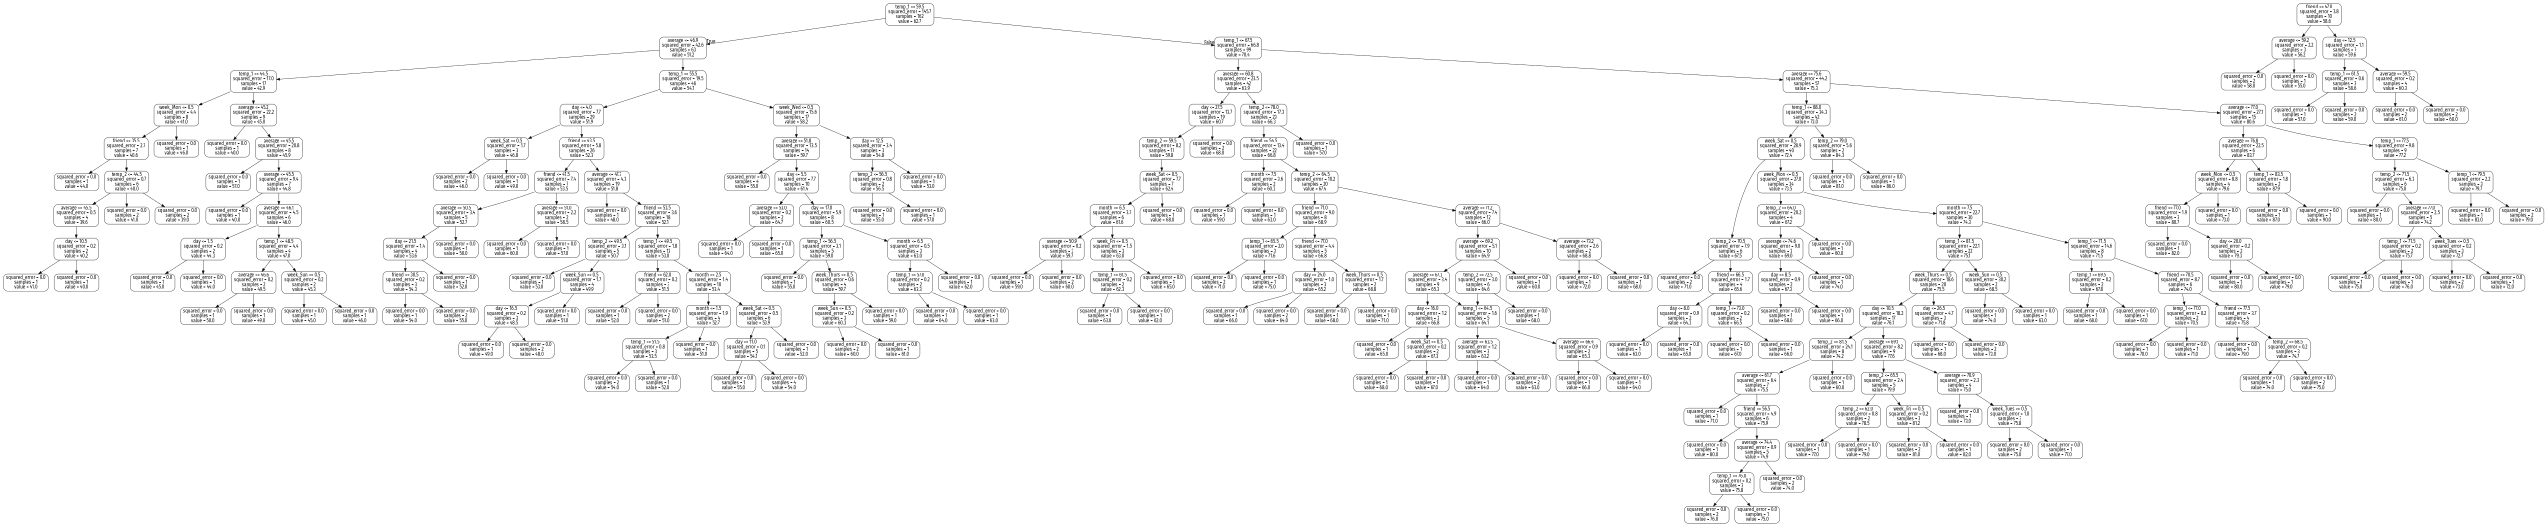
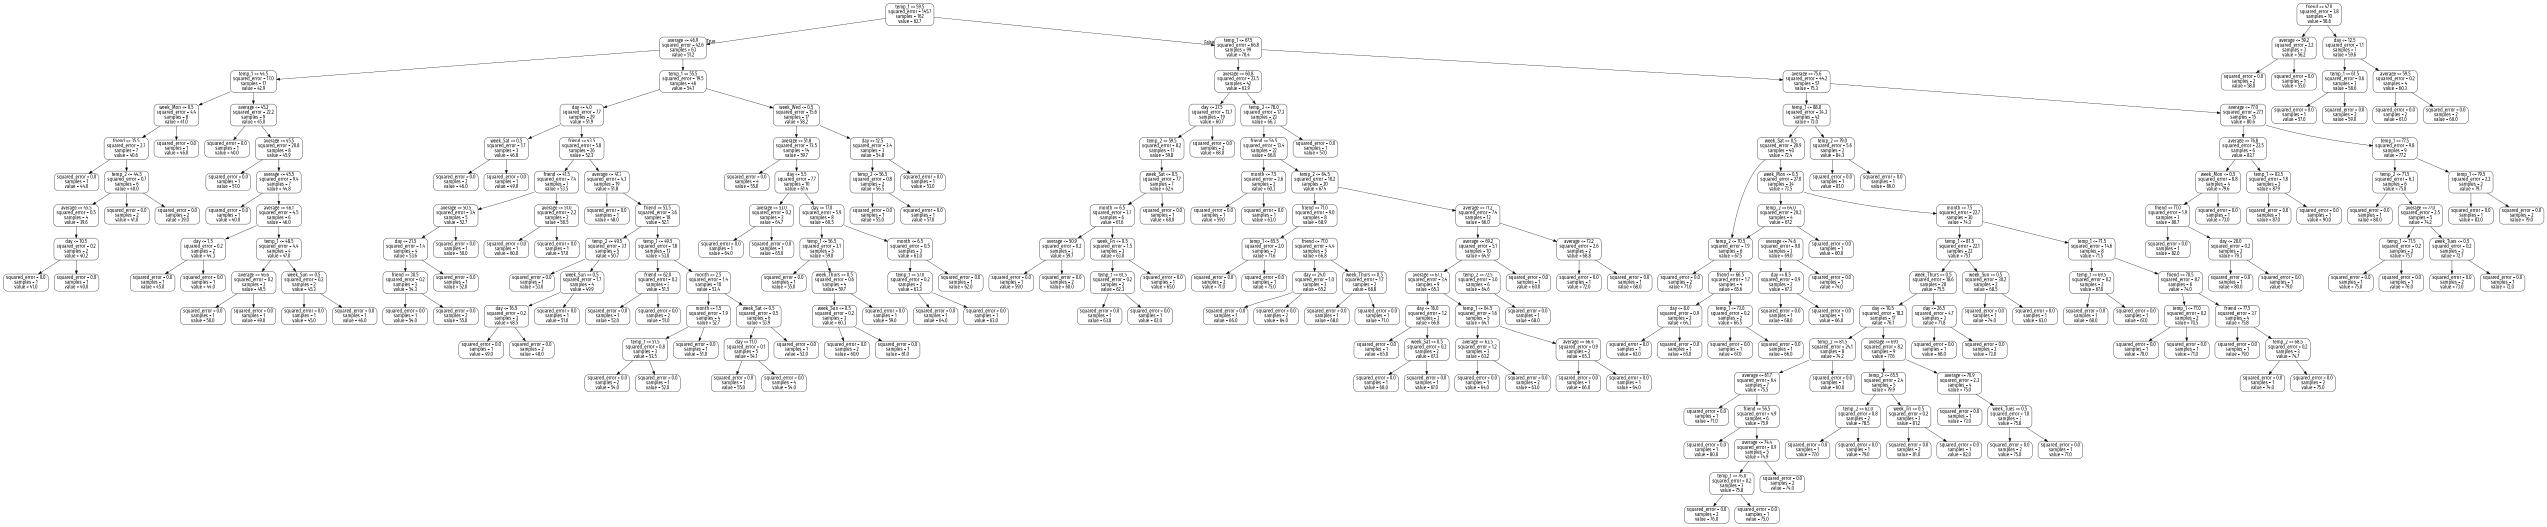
(1315, 231) -> none
(1781, 231) -> (1757, 231)
(1478, 298) -> none
